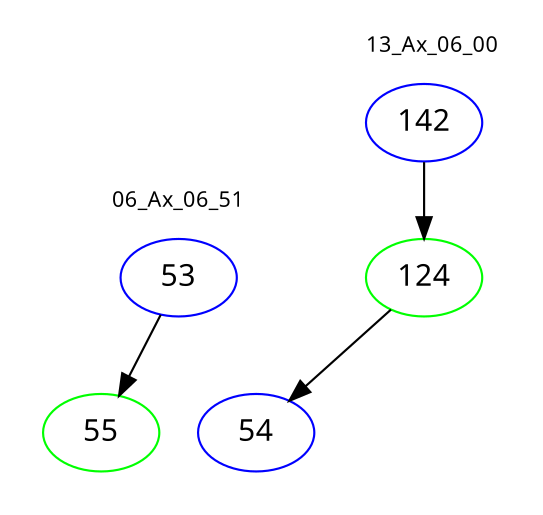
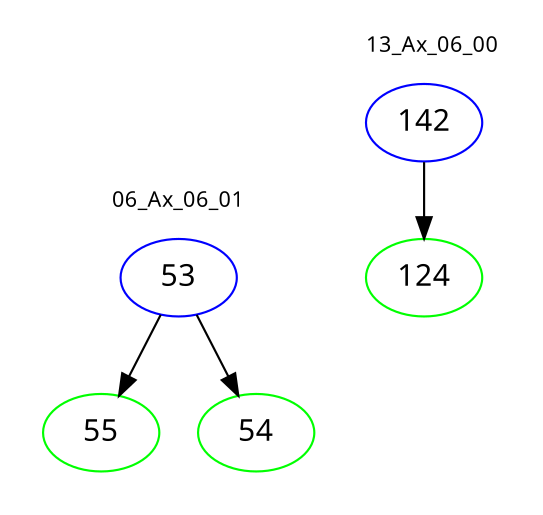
(179, 201) -> (179, 201)
(348, 348) -> (212, 346)
(256, 433) -> (256, 433)
